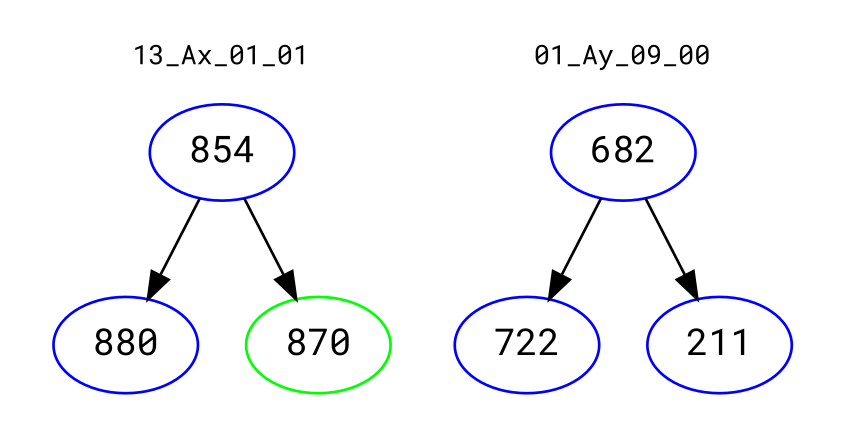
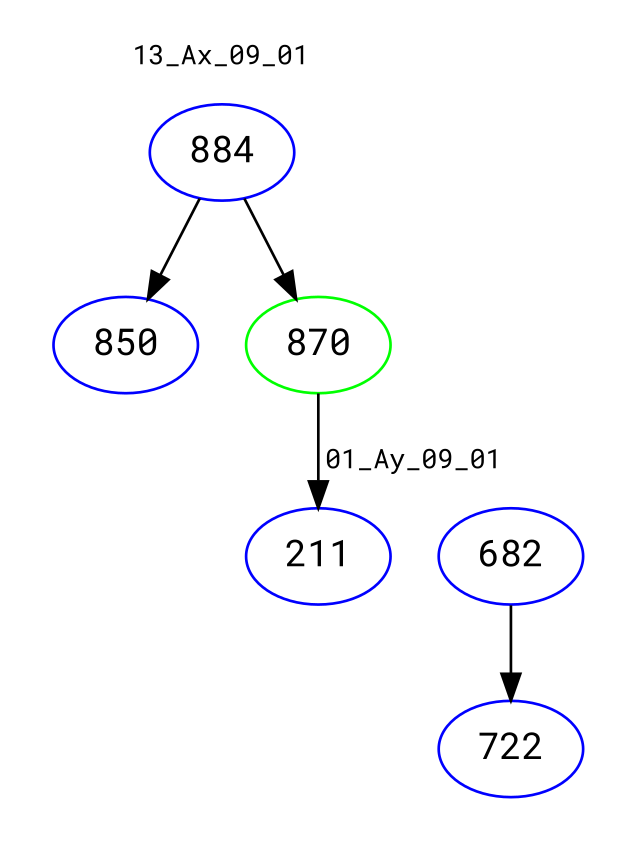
(222, 58) -> (222, 58)
(623, 58) -> (415, 461)
(222, 152) -> (222, 152)
(665, 237) -> (318, 452)
(126, 345) -> (126, 345)
